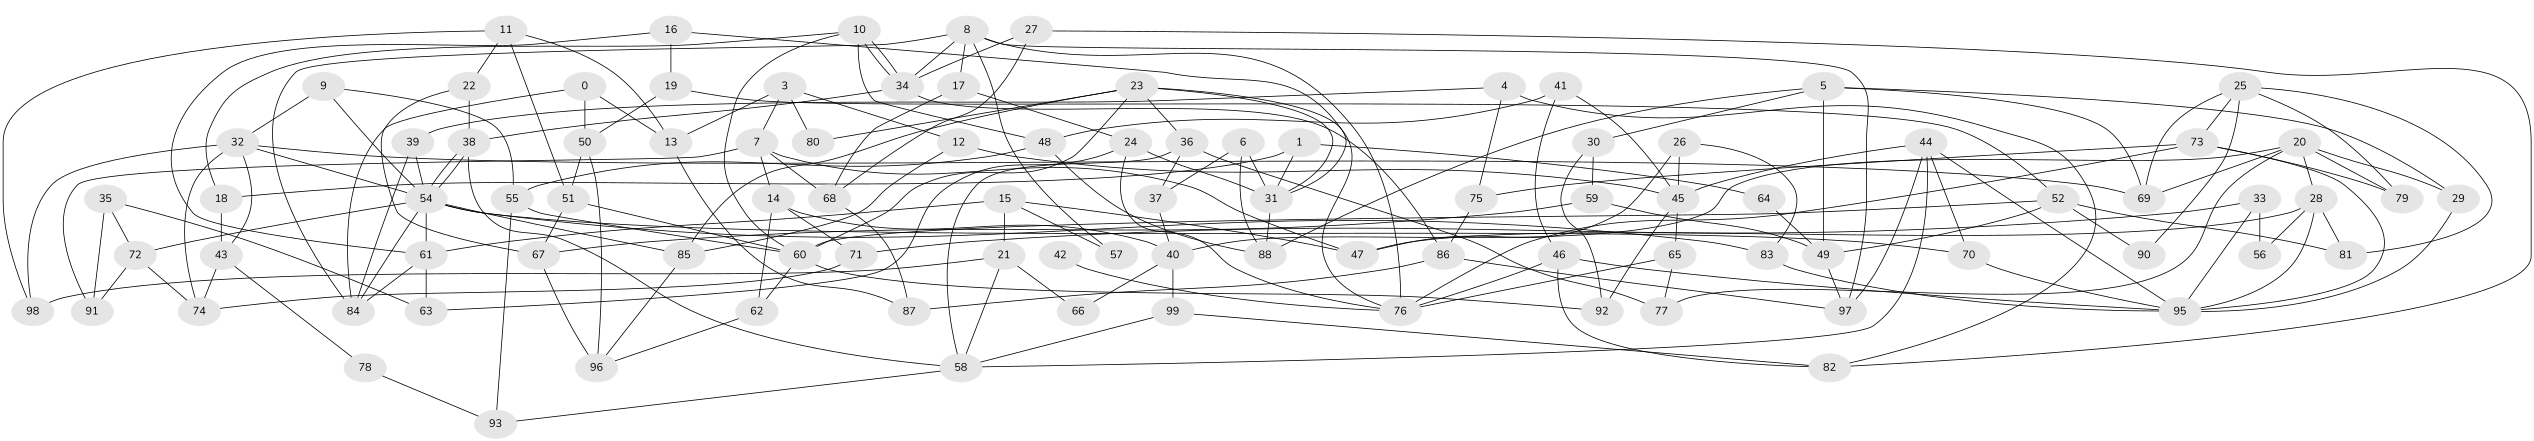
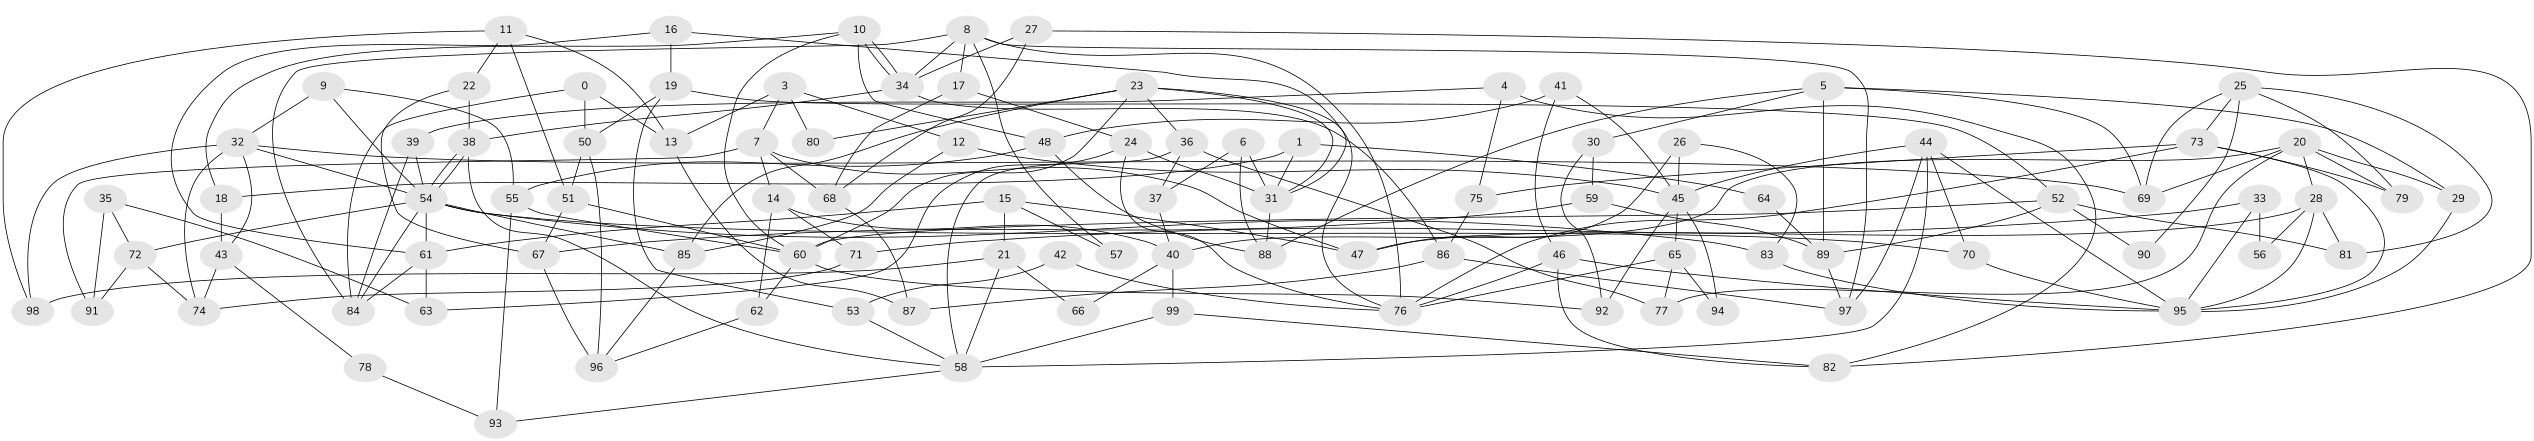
(1823, 255) -> (1823, 255)
none -> (853, 312)
none -> (1718, 312)
